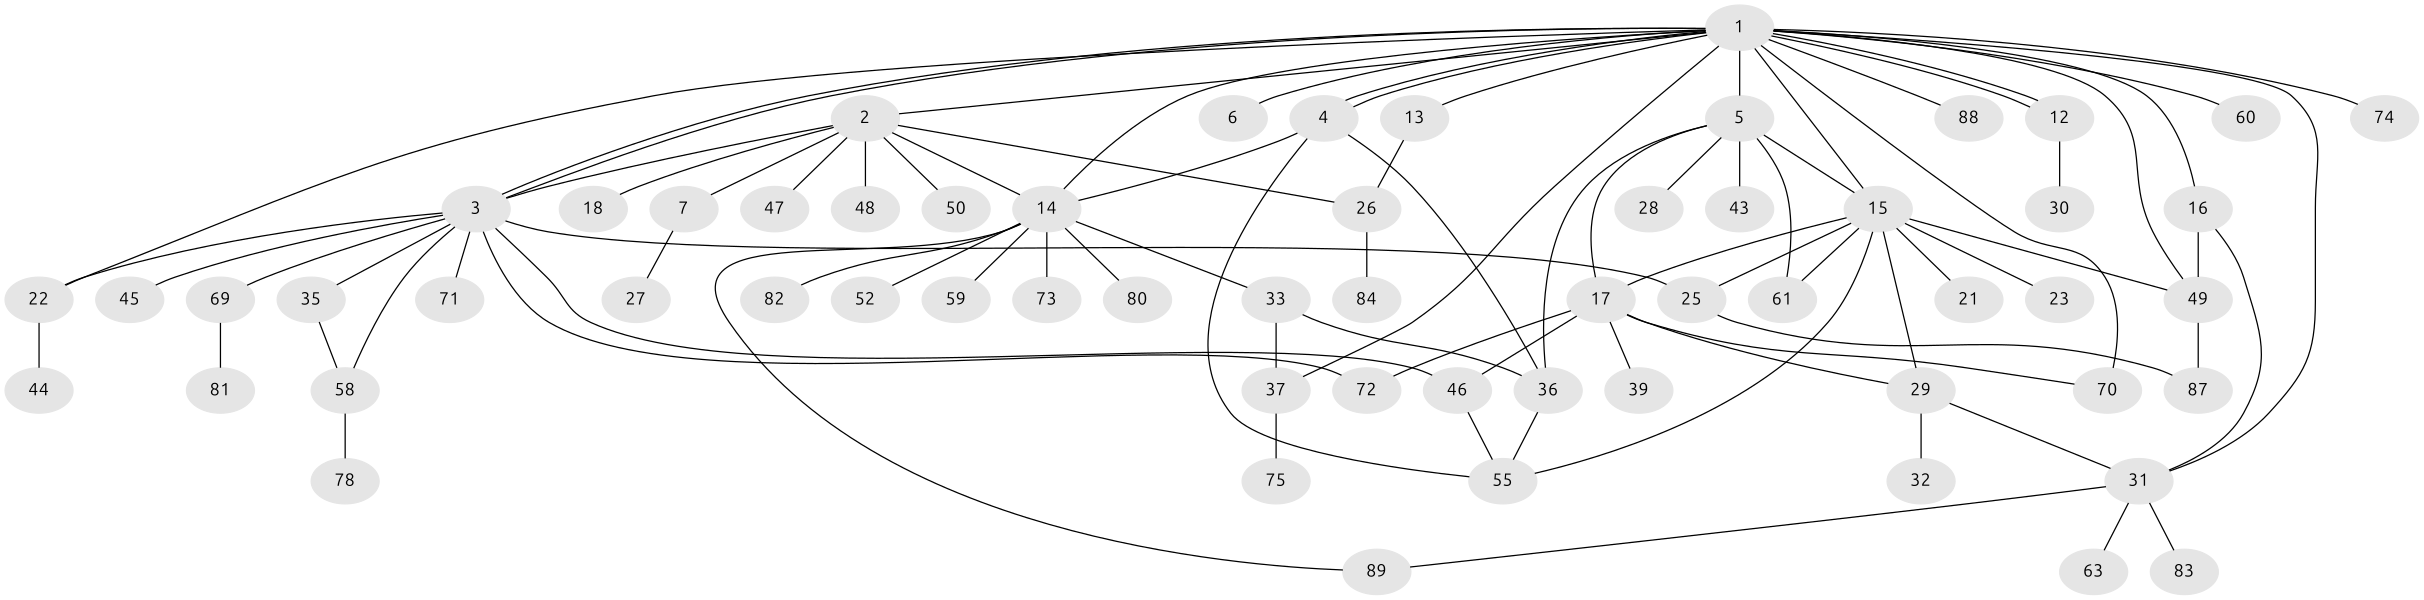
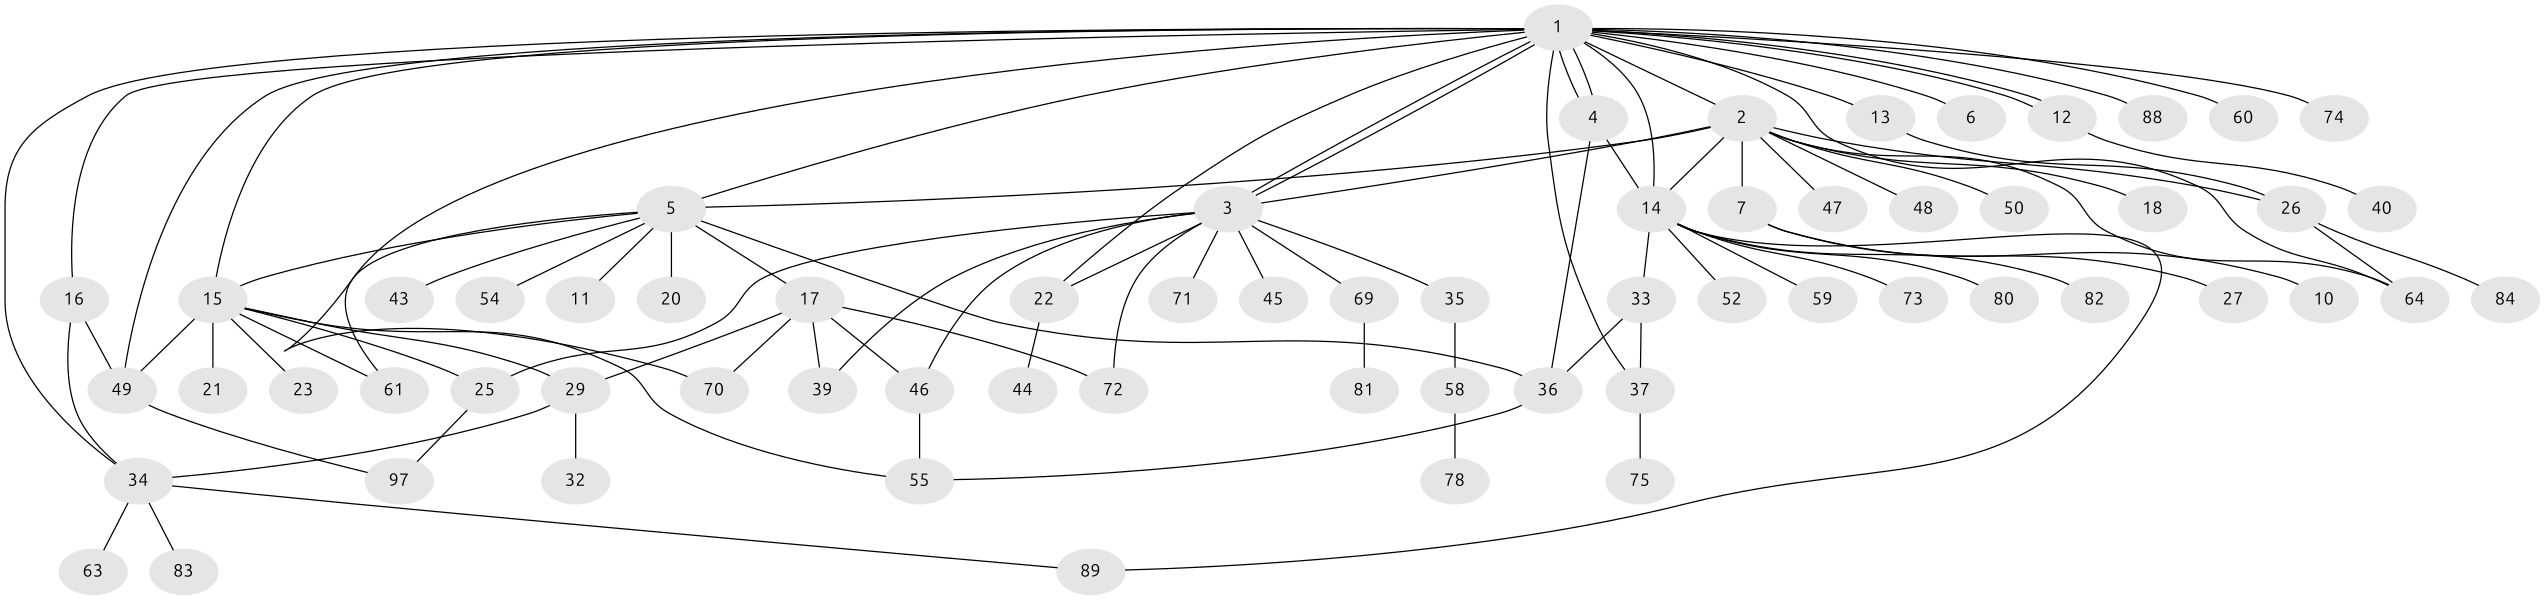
none -> (1210, 184)
(1649, 209) -> (671, 300)
(2060, 209) -> (2382, 209)
(1736, 248) -> none
(395, 291) -> (1001, 257)
none -> (490, 300)
none -> (581, 300)
none -> (2324, 300)
none -> (2415, 300)
(1218, 388) -> none
(2198, 391) -> (399, 481)
(2139, 481) -> (139, 481)
